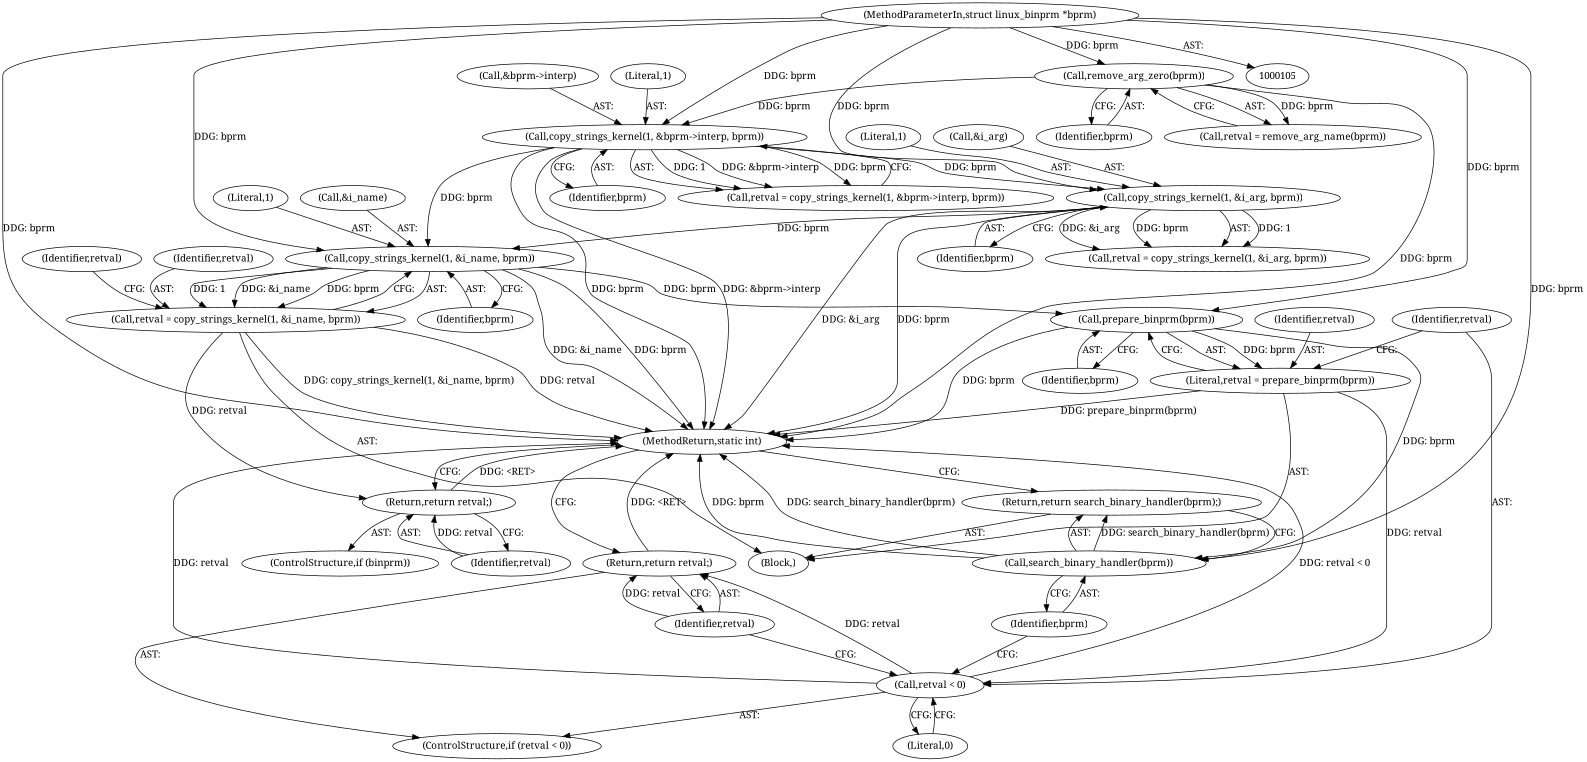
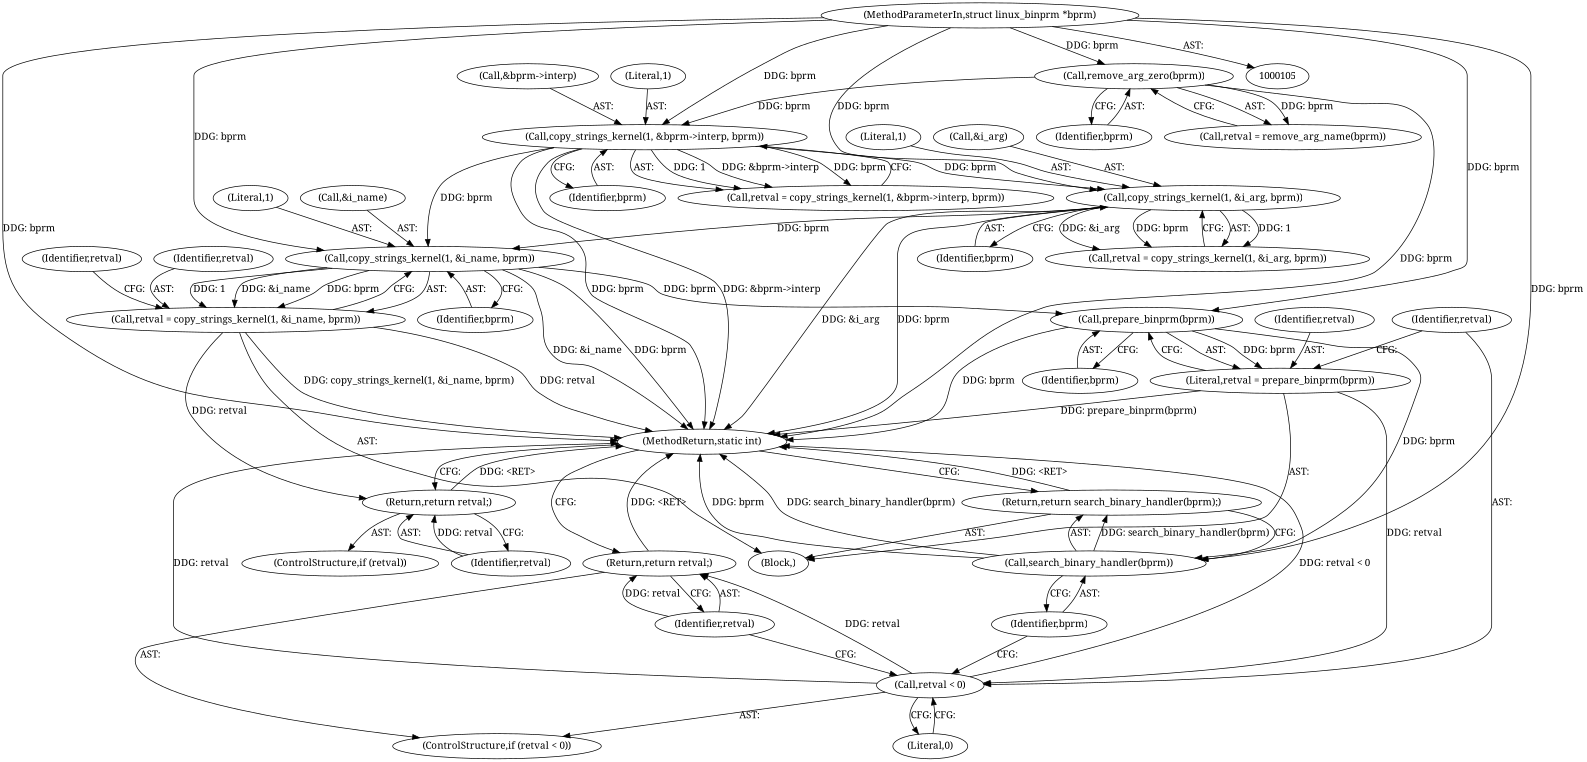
none -> (1202, 232)
none -> (929, 462)
(340, 564) -> (340, 564)
